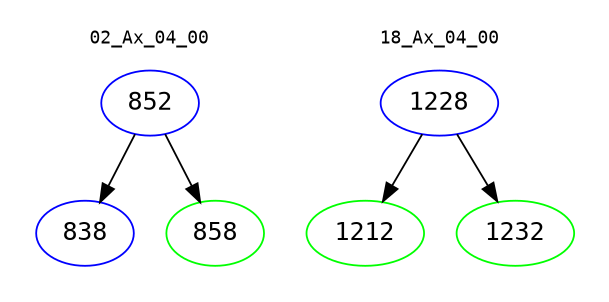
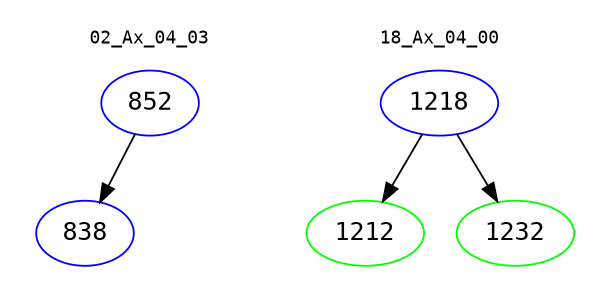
(150, 39) -> (150, 39)
(439, 103) -> (439, 103)
(215, 233) -> none
